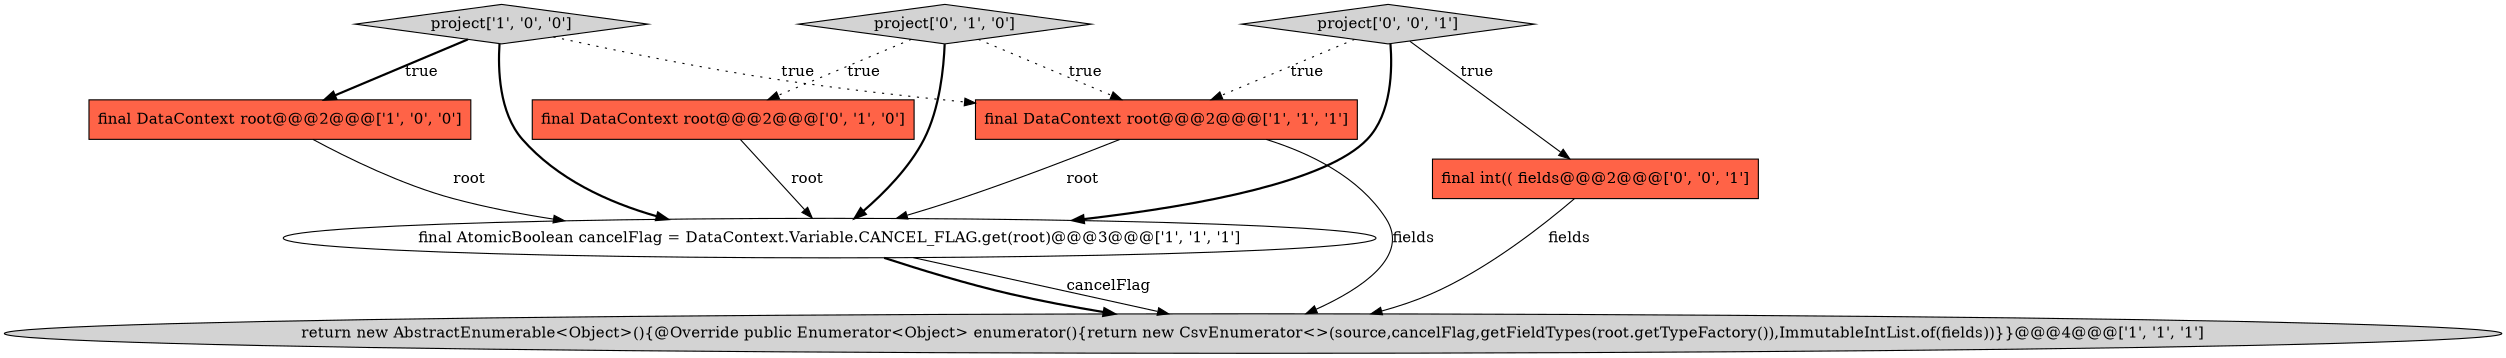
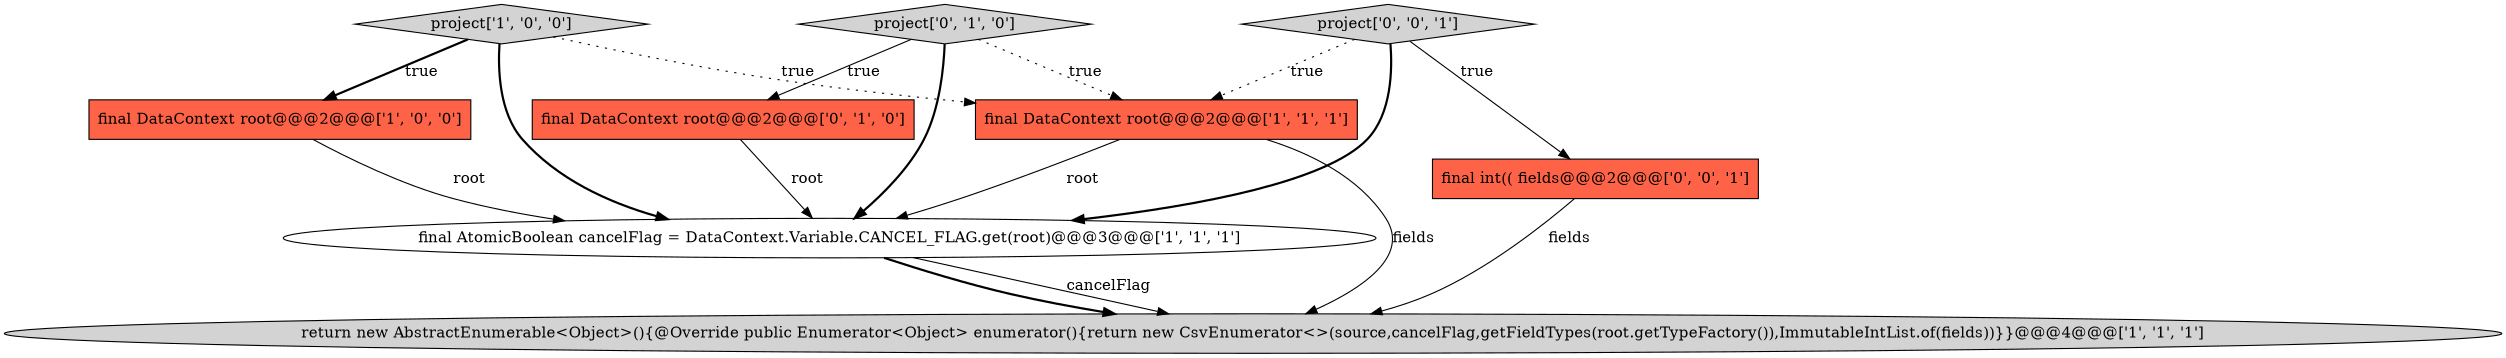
(845, 67) -> (845, 67)
